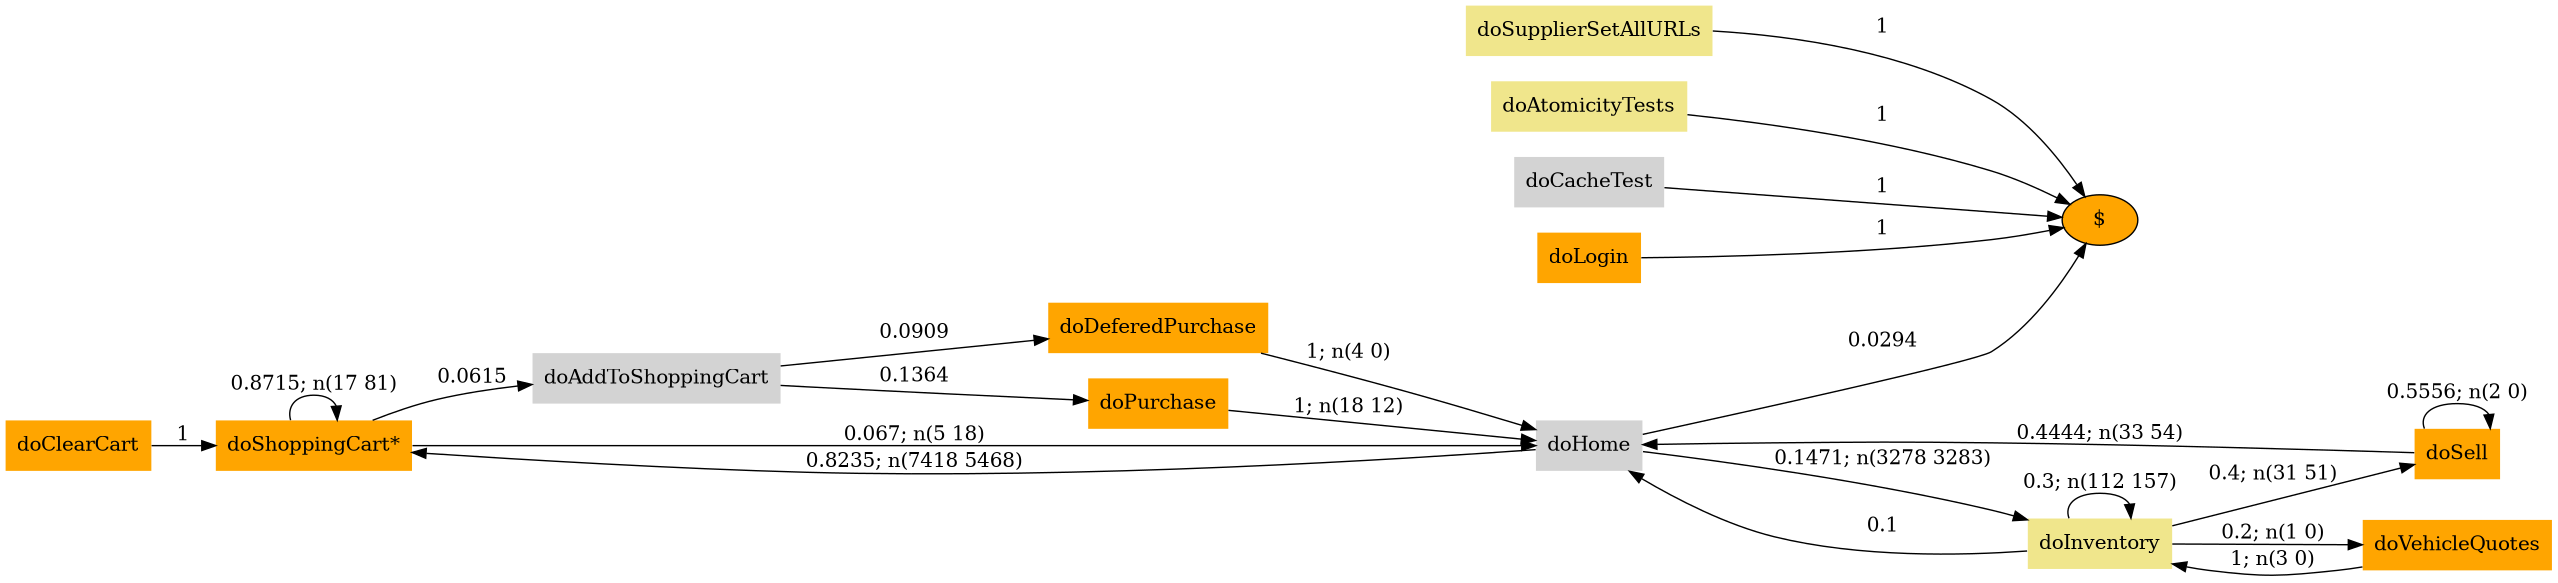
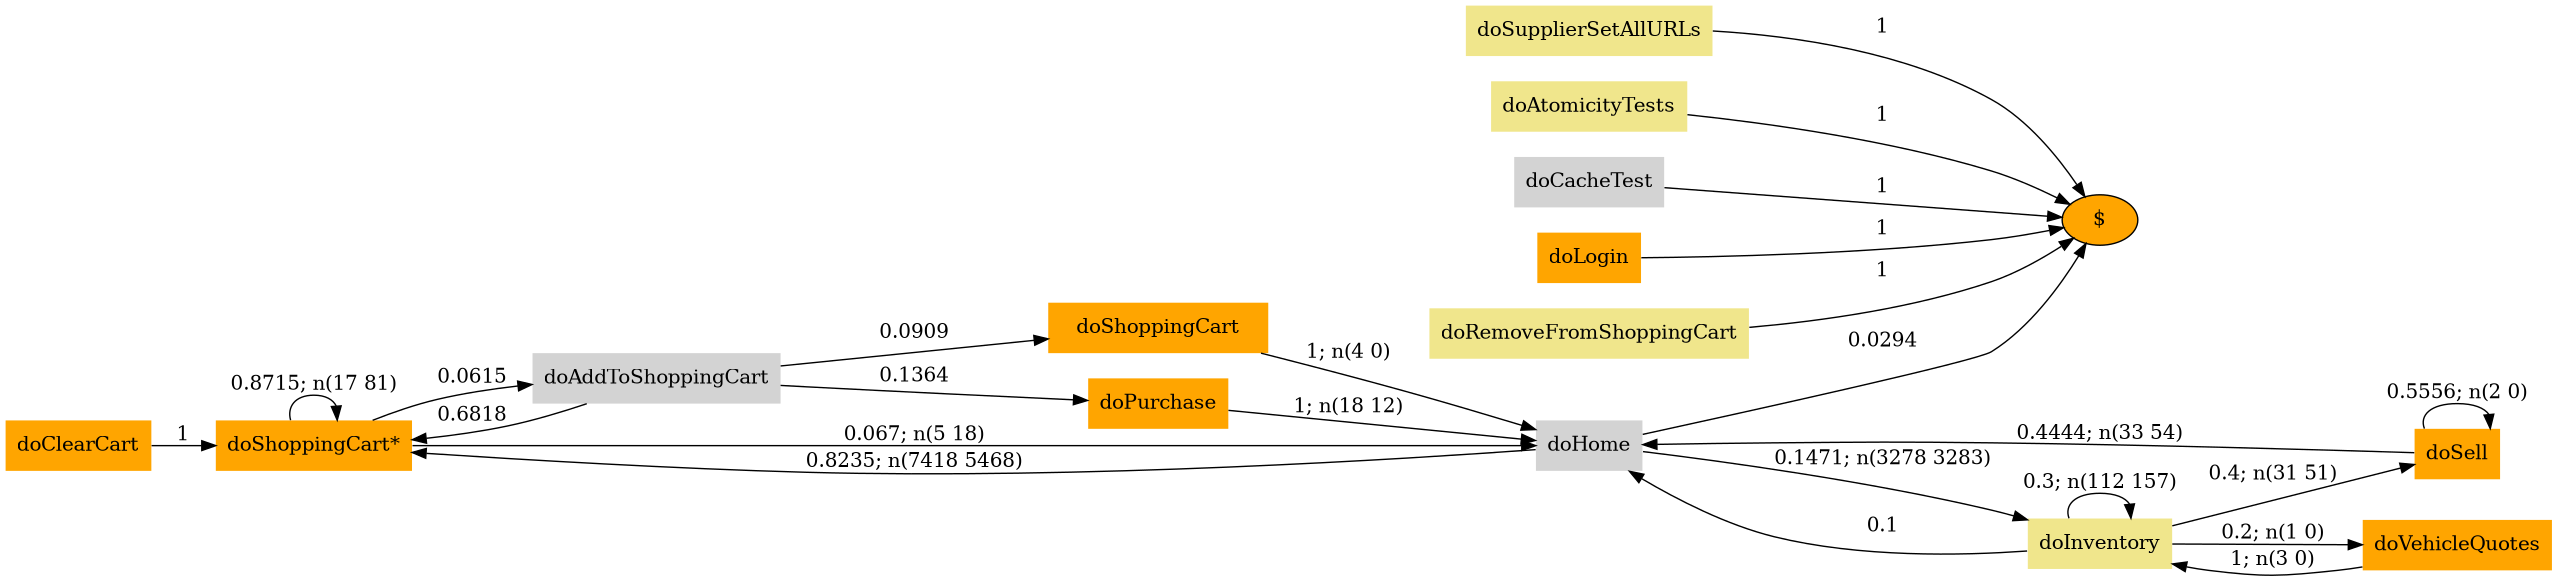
(1158, 328) -> (1158, 328)
none -> (1589, 334)
none -> (508, 426)
